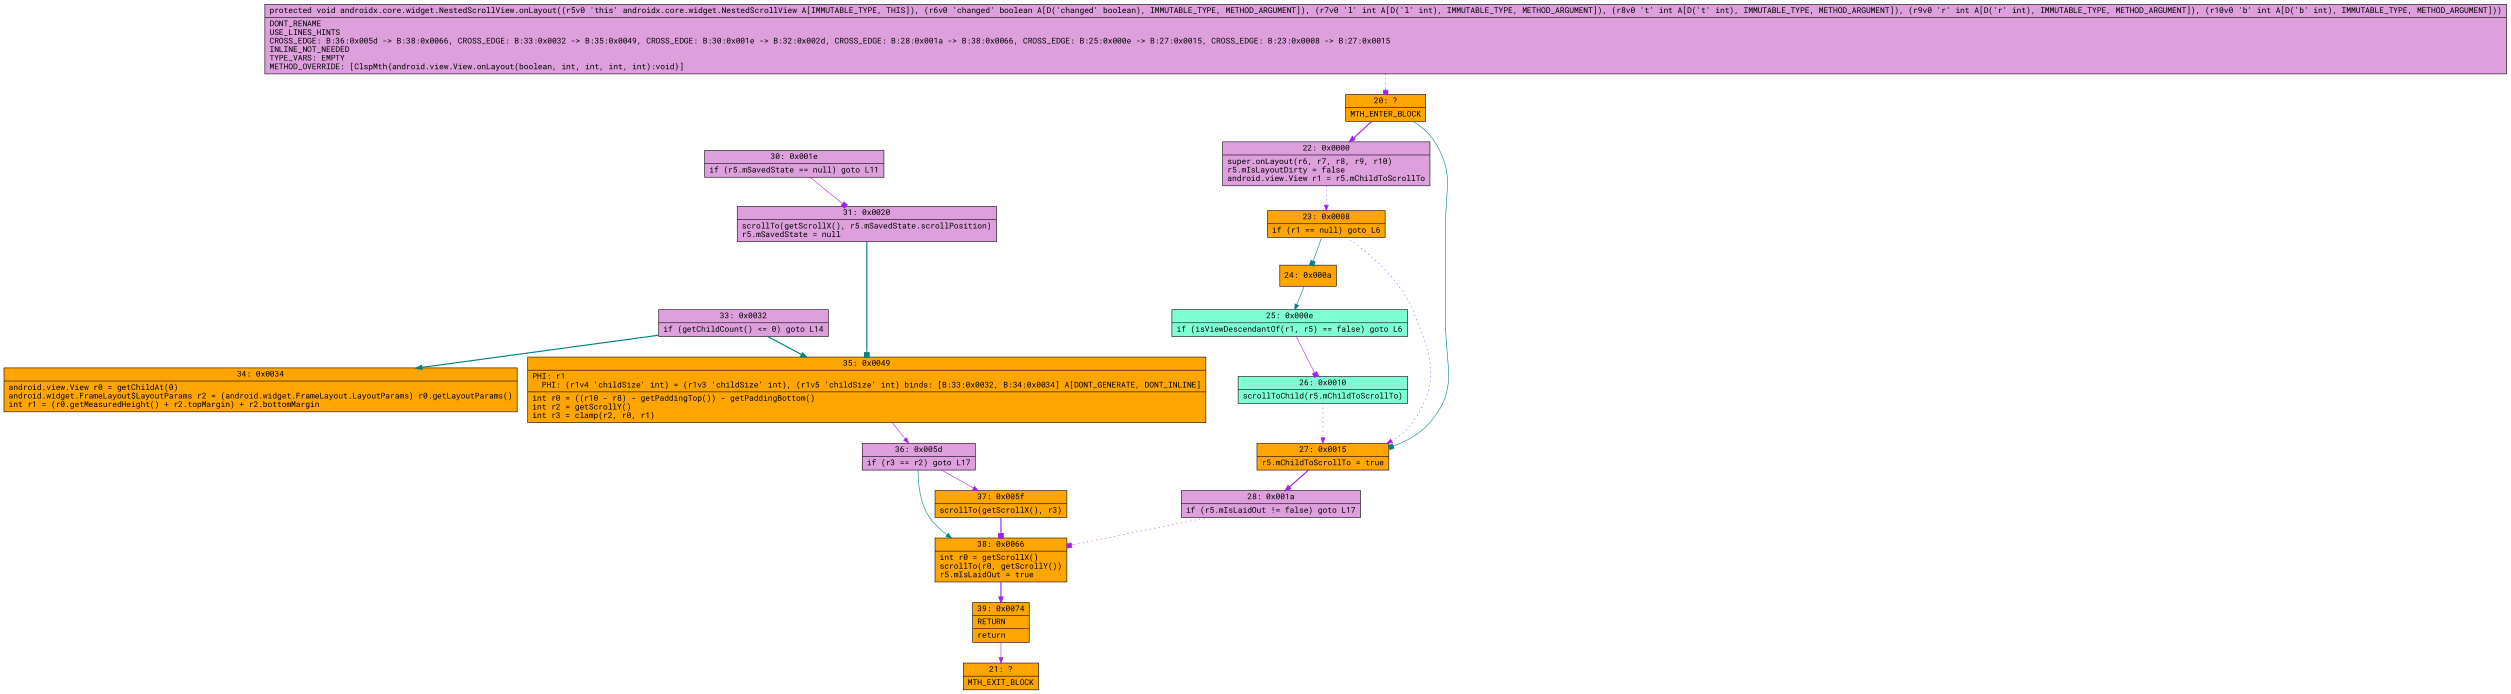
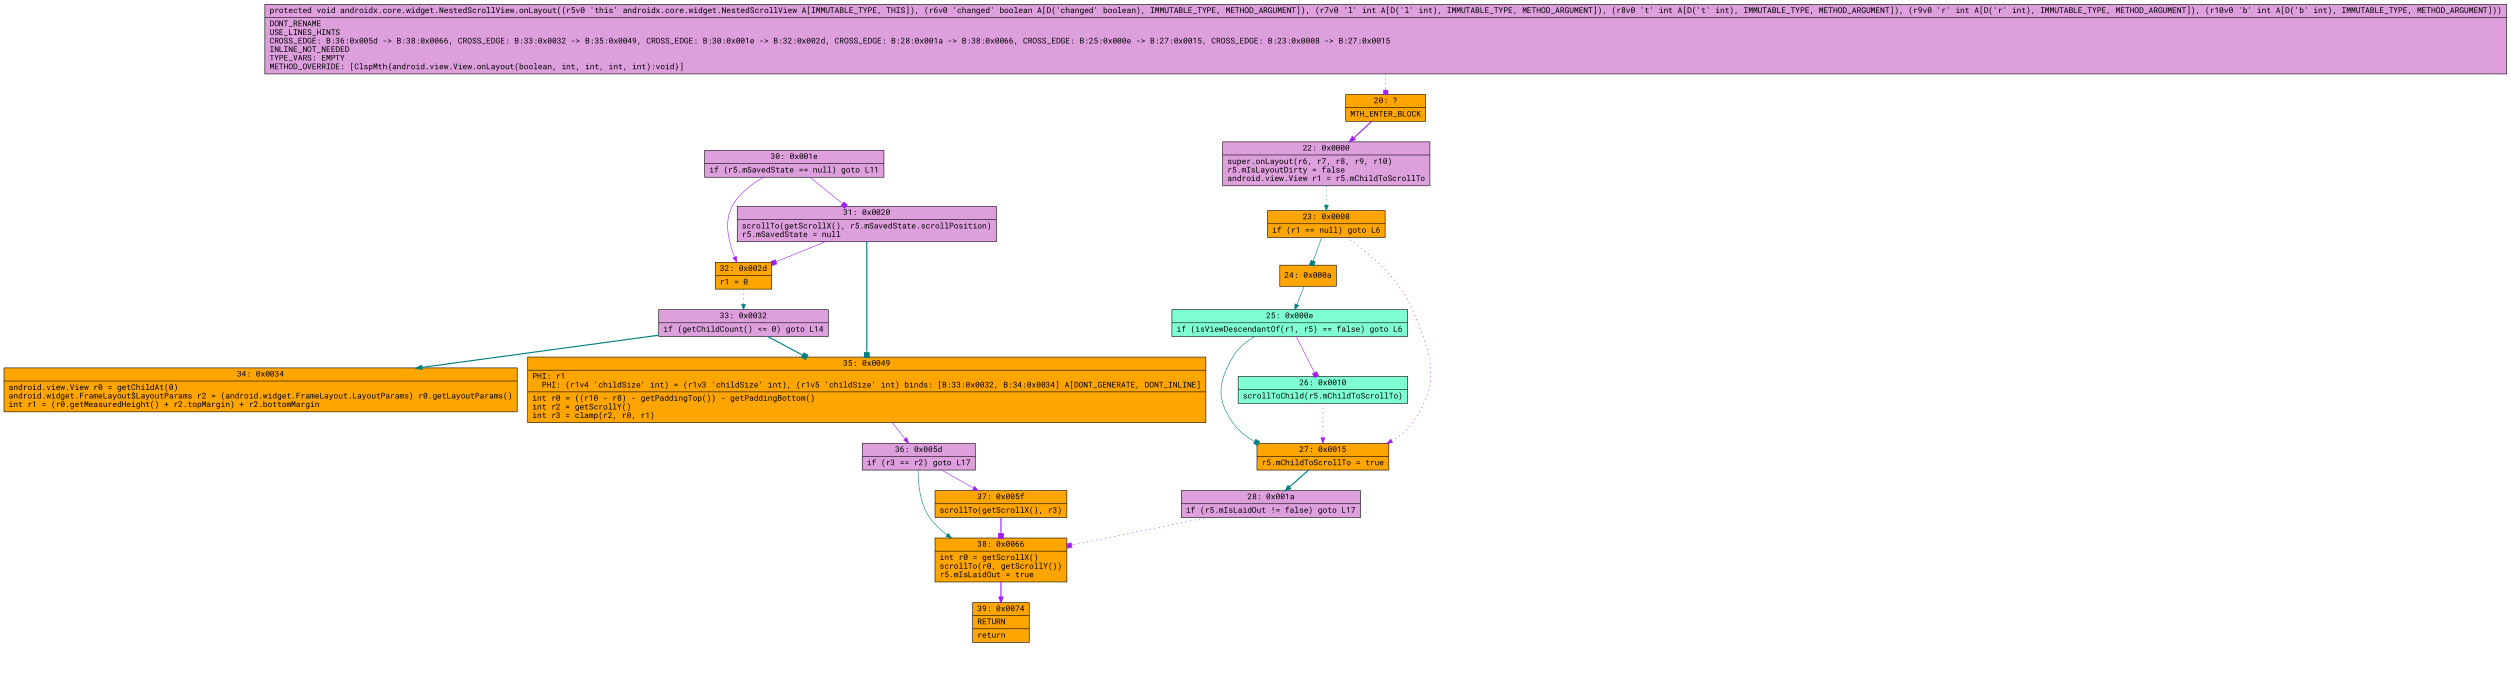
(1326, 195) -> (1326, 195)
none -> (744, 276)
(1446, 289) -> (1221, 388)
(784, 345) -> (784, 345)
(1299, 478) -> (1299, 478)
(1001, 676) -> none
